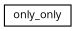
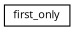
(38, 16) -> (37, 16)
